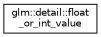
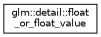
(50, 19) -> (50, 19)
